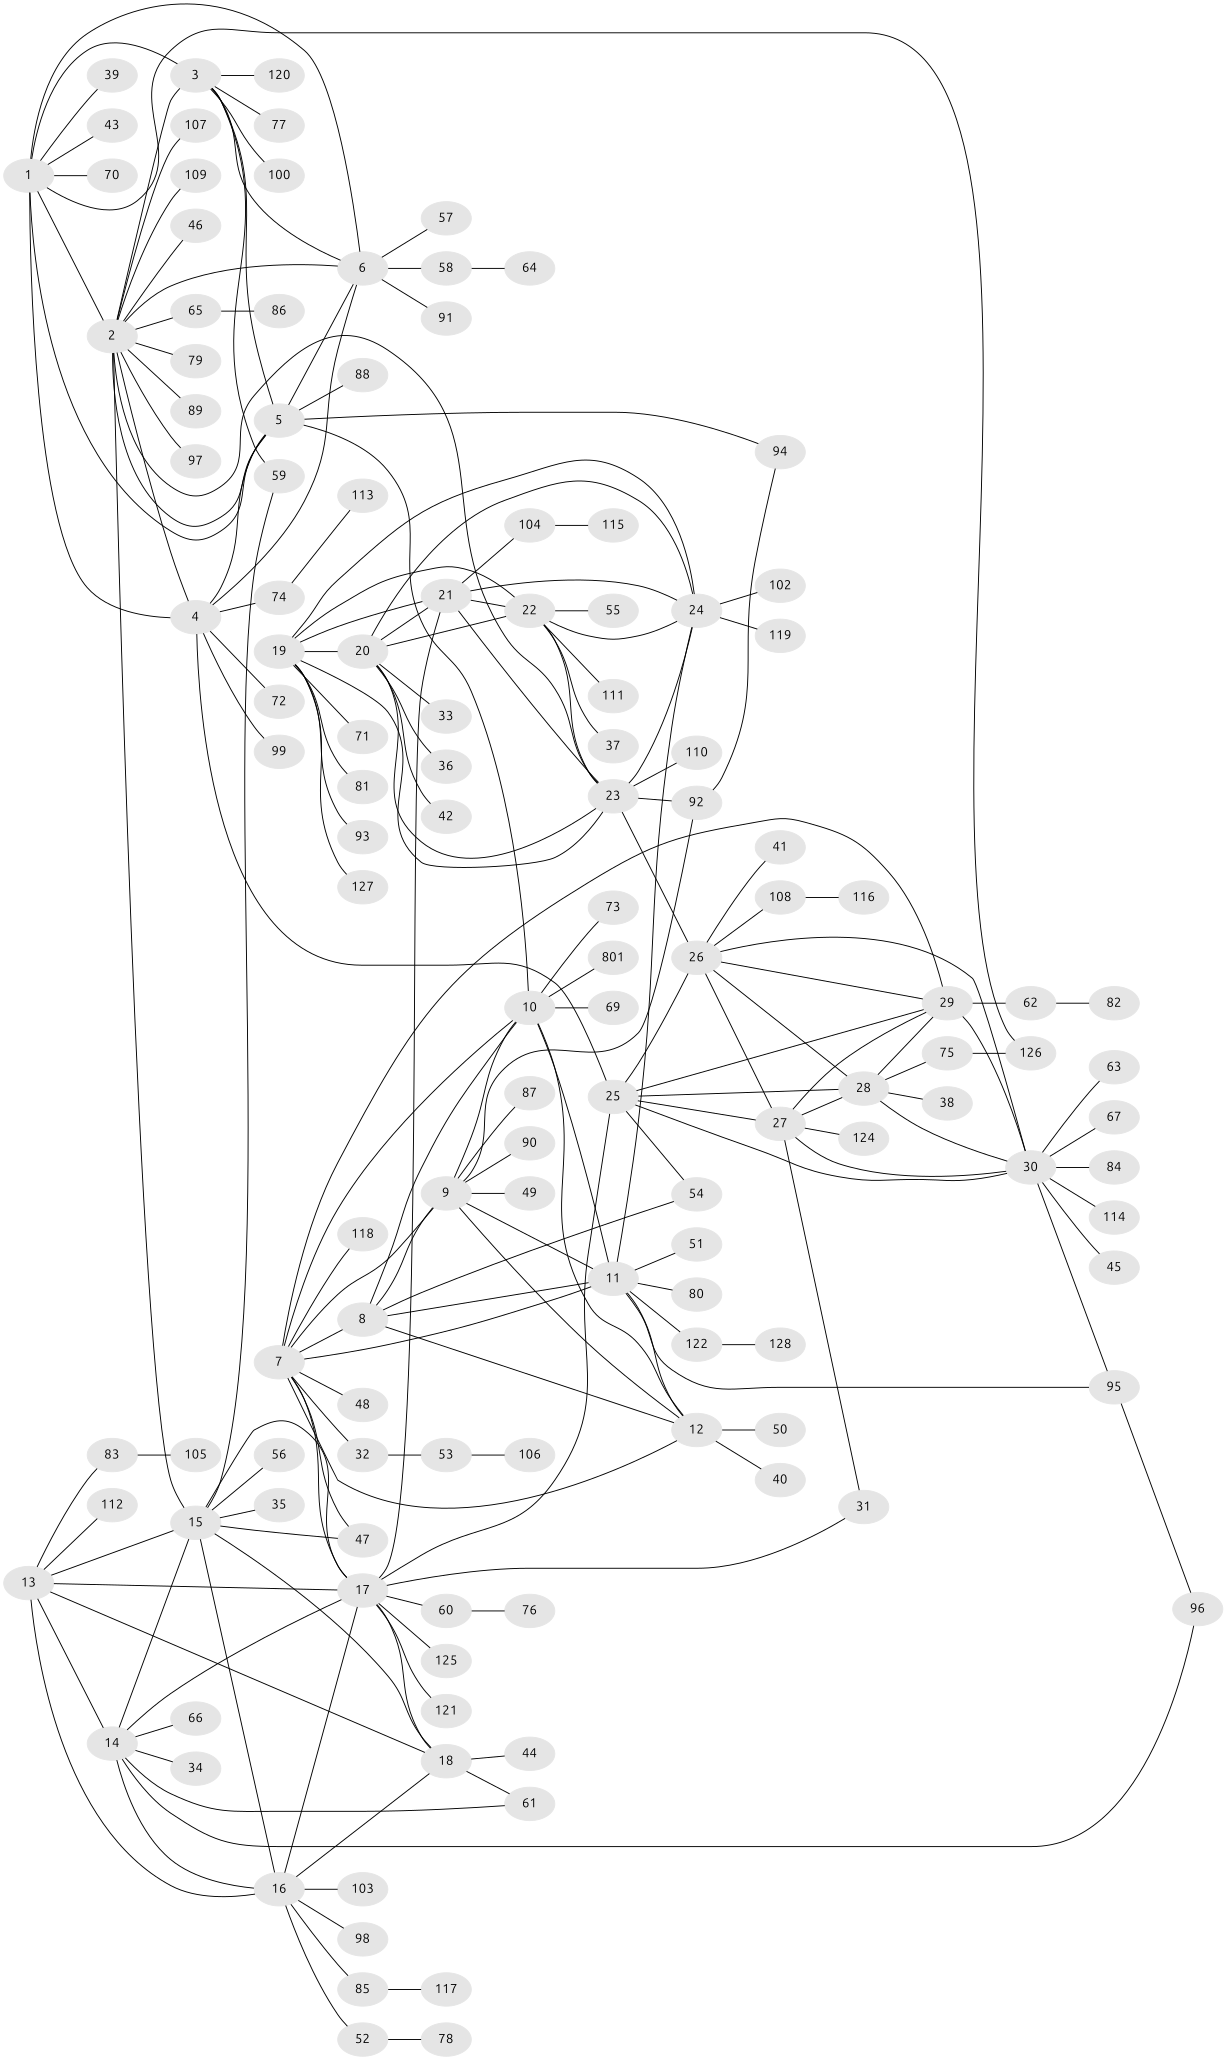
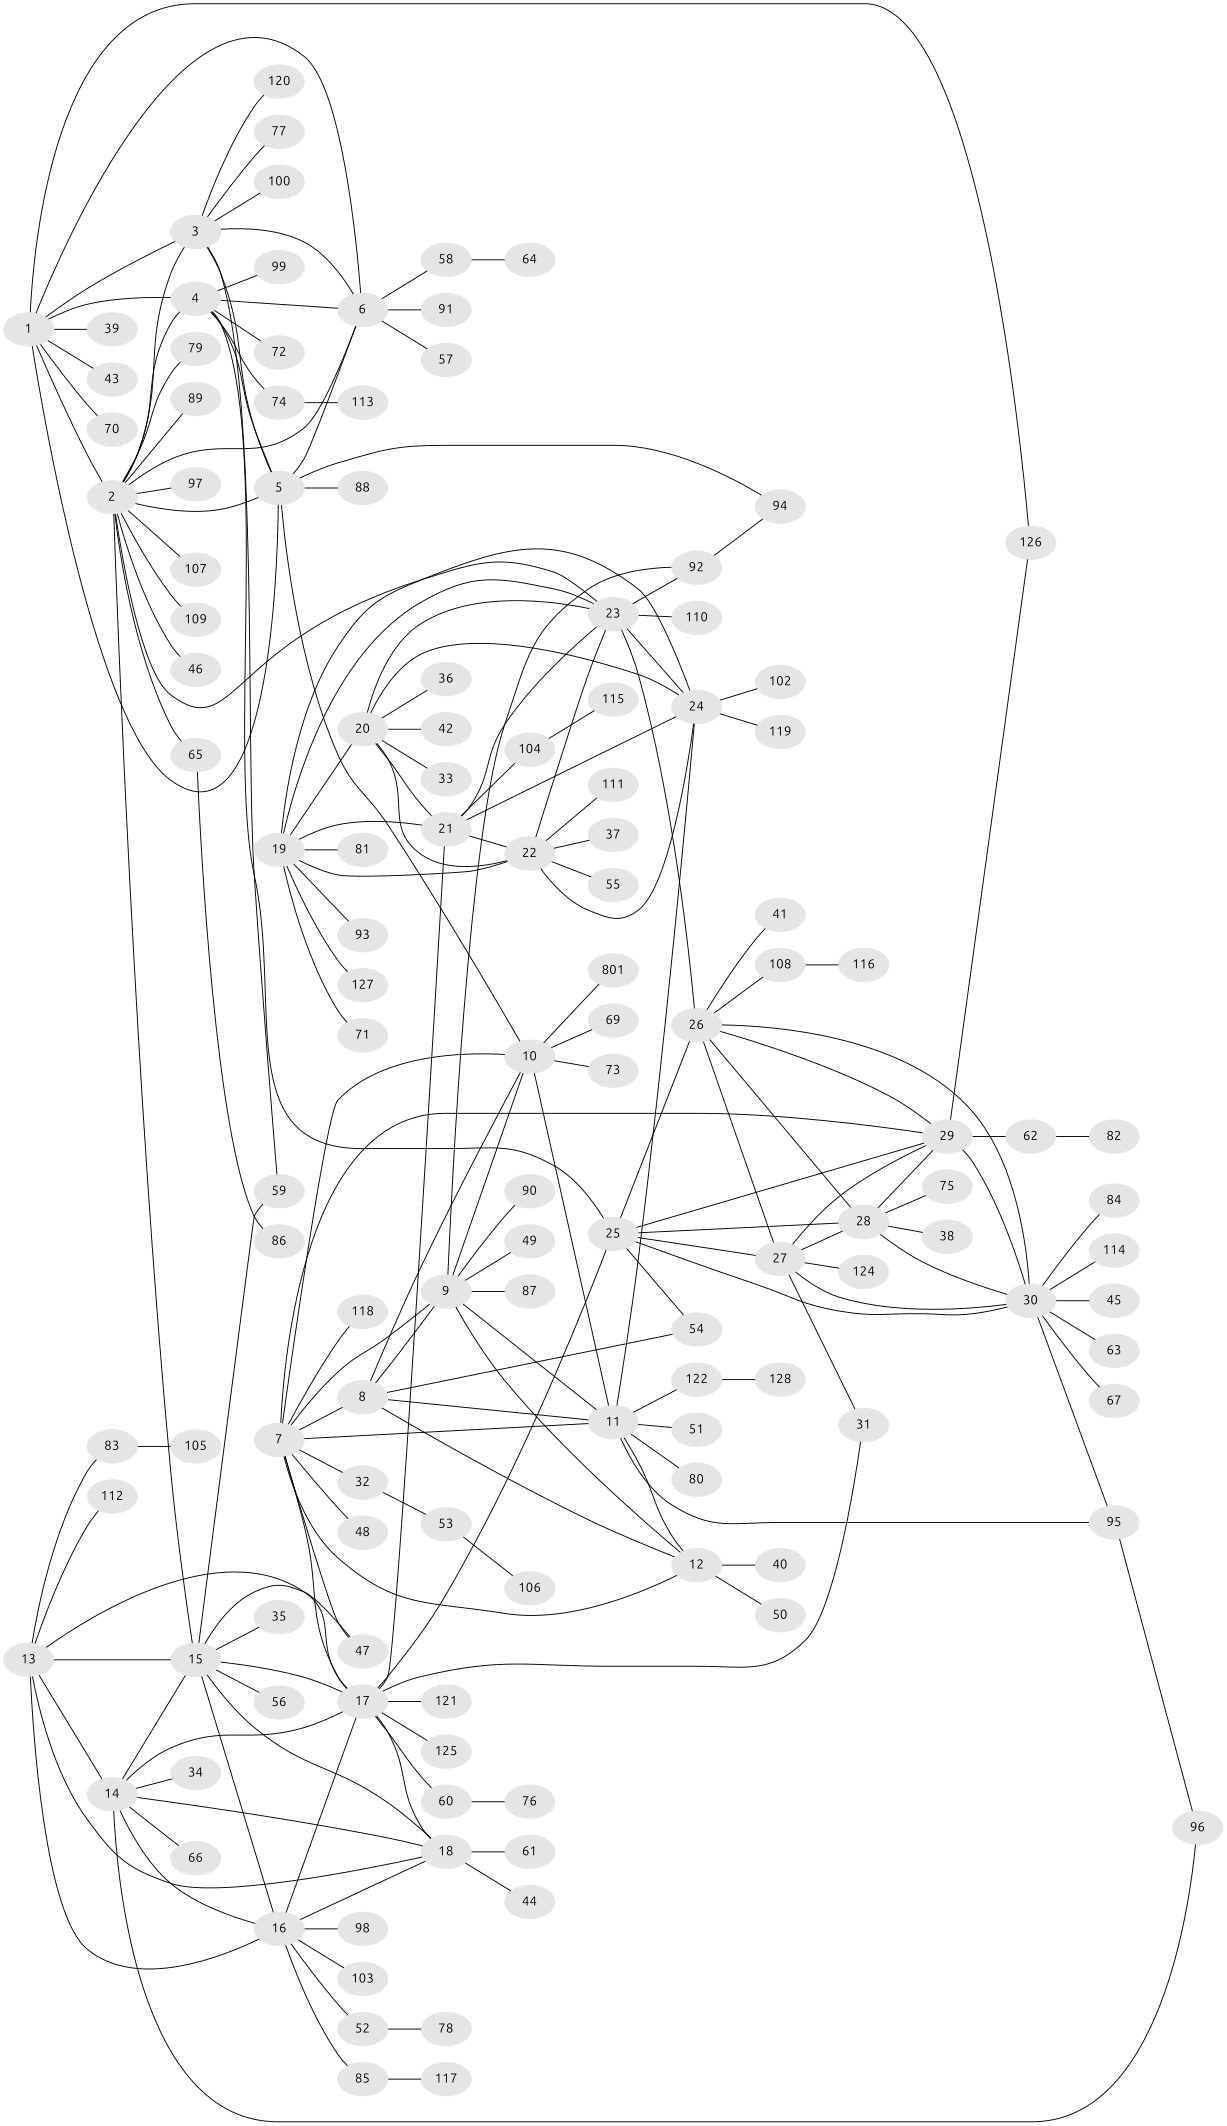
(989, 1053) -> (989, 840)
(563, 1228) -> none
(307, 1811) -> (280, 1819)
